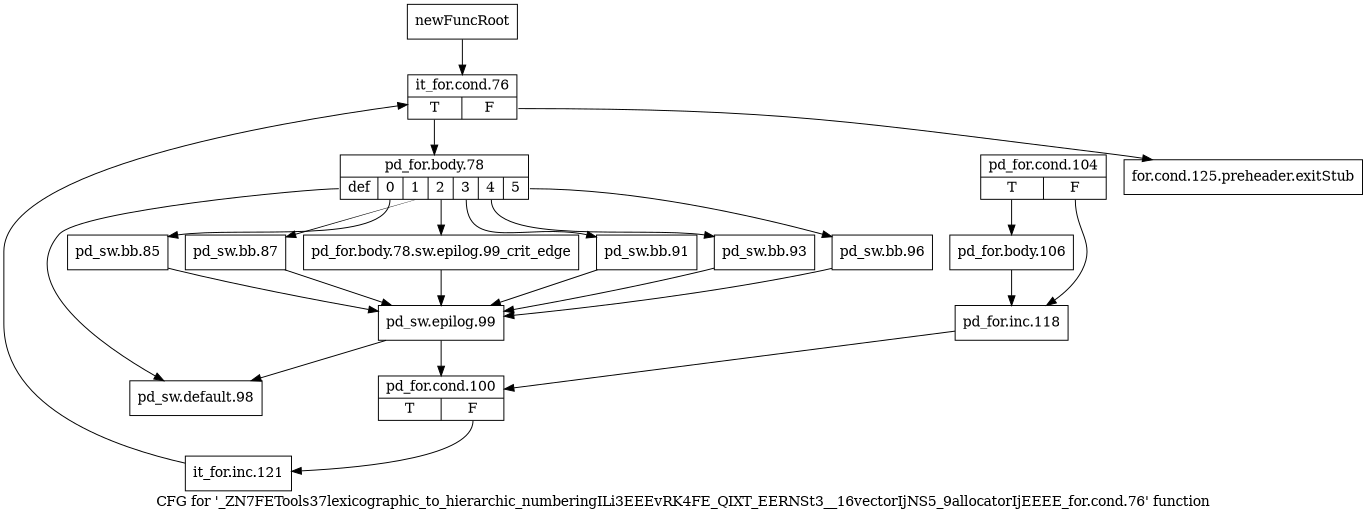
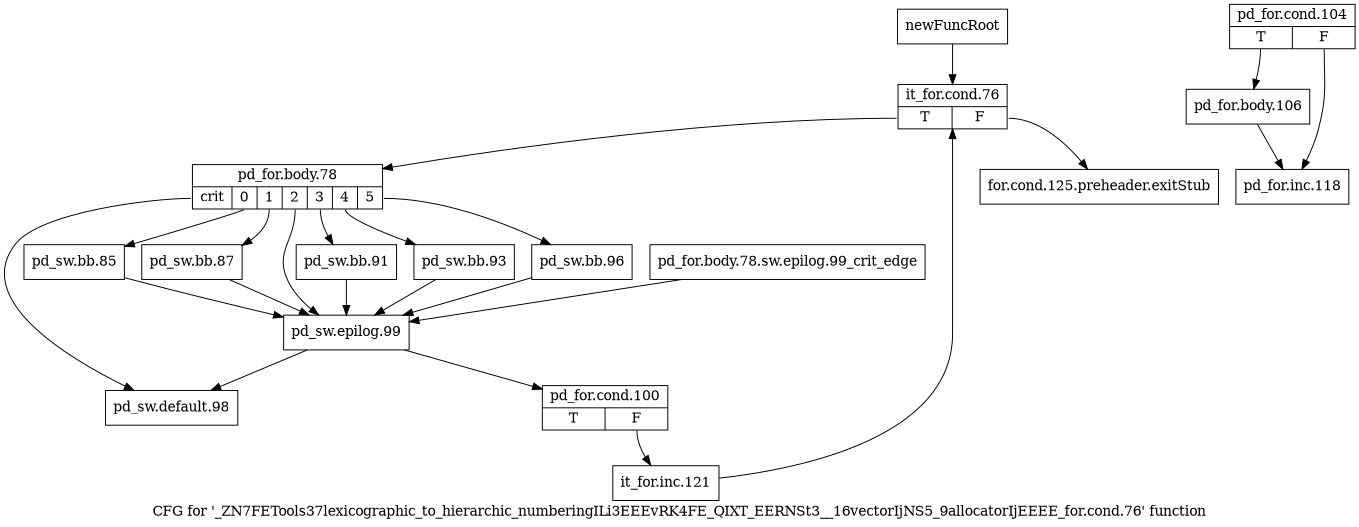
(359, 188) -> (212, 197)
(441, 212) -> (283, 263)
(735, 359) -> none
